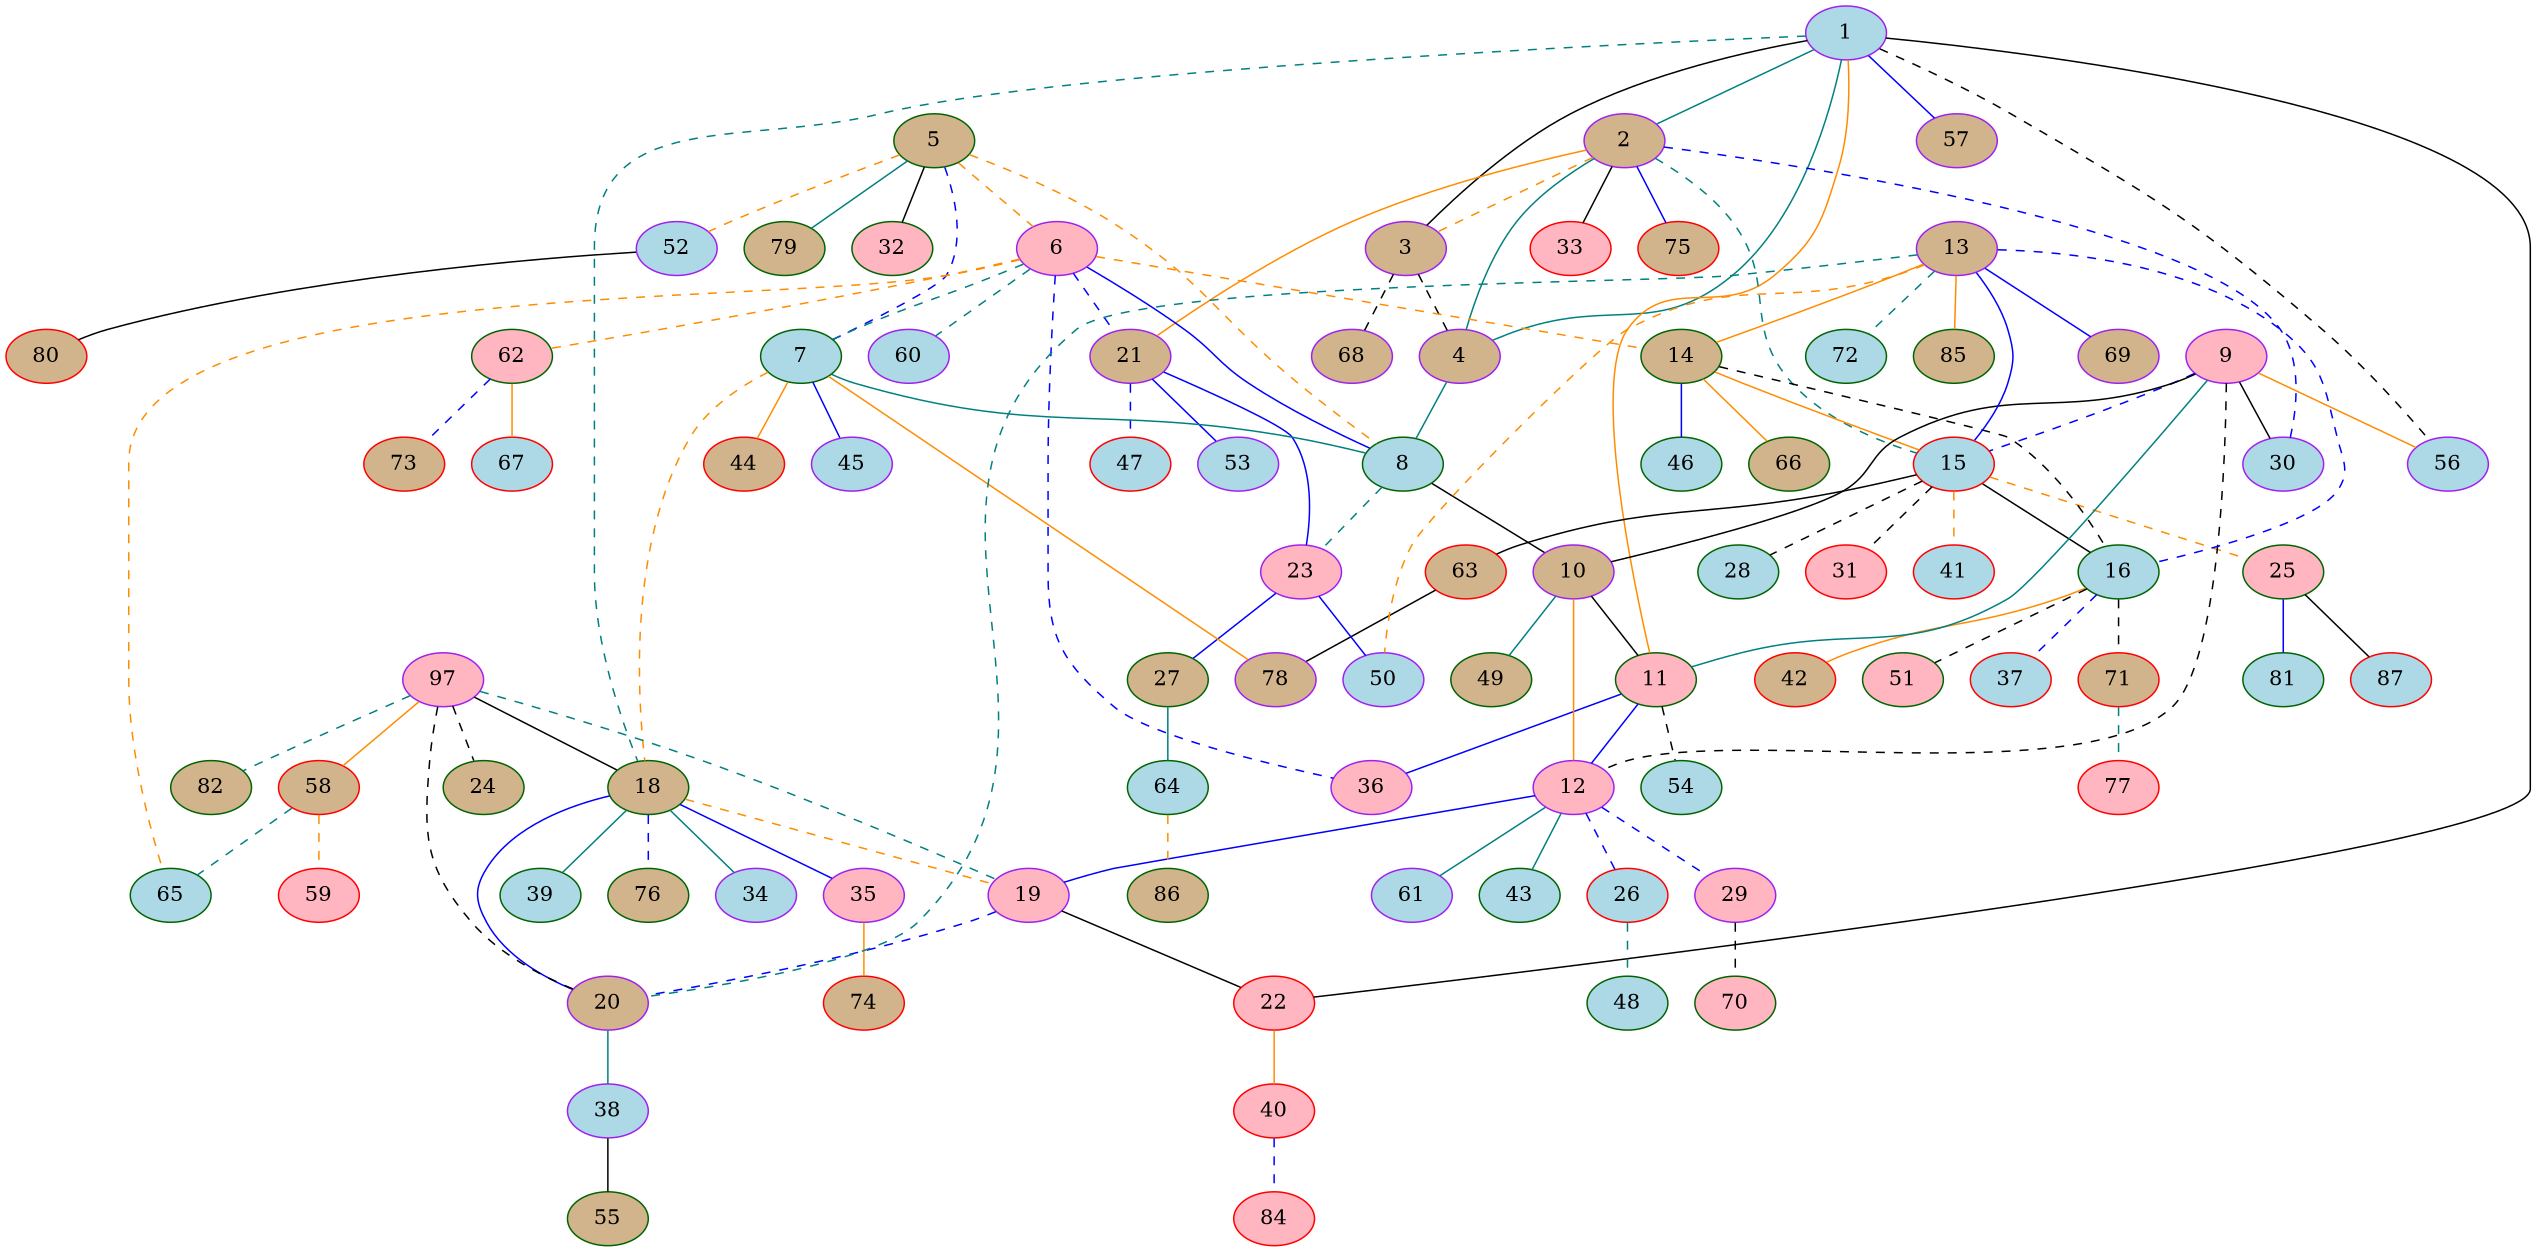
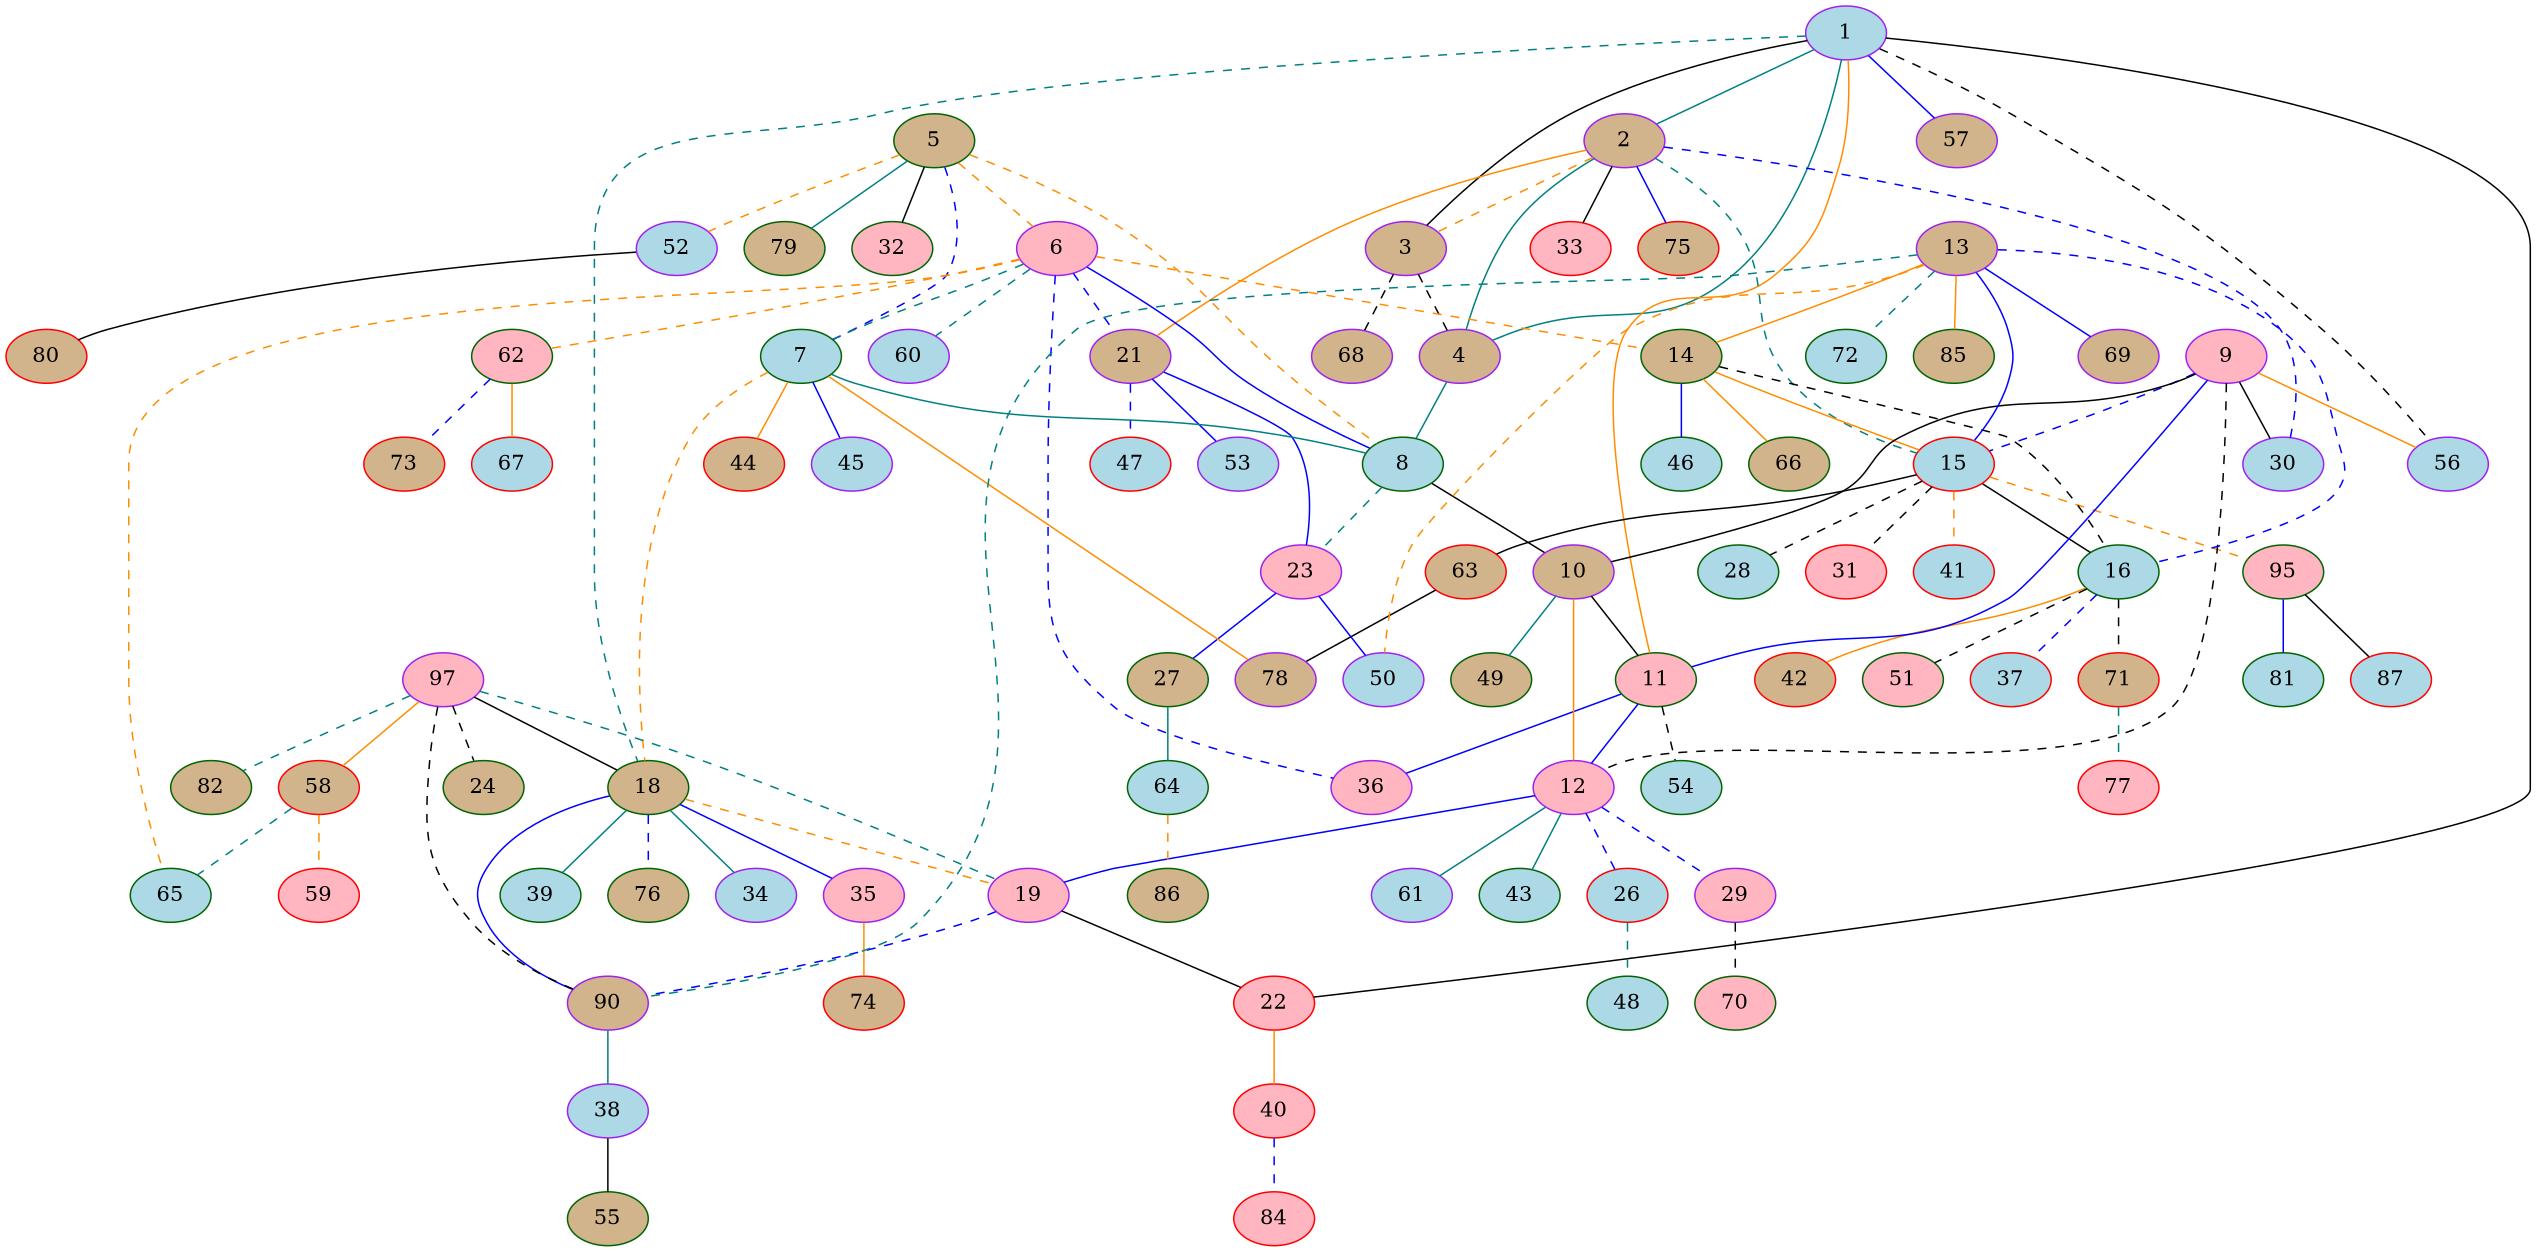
(2283, 572) -> (2283, 572)
(1995, 605) -> (1995, 605)
(608, 1003) -> (608, 1003)
